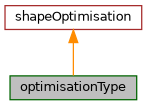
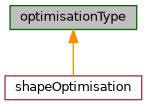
(73, 59) -> (73, 59)
